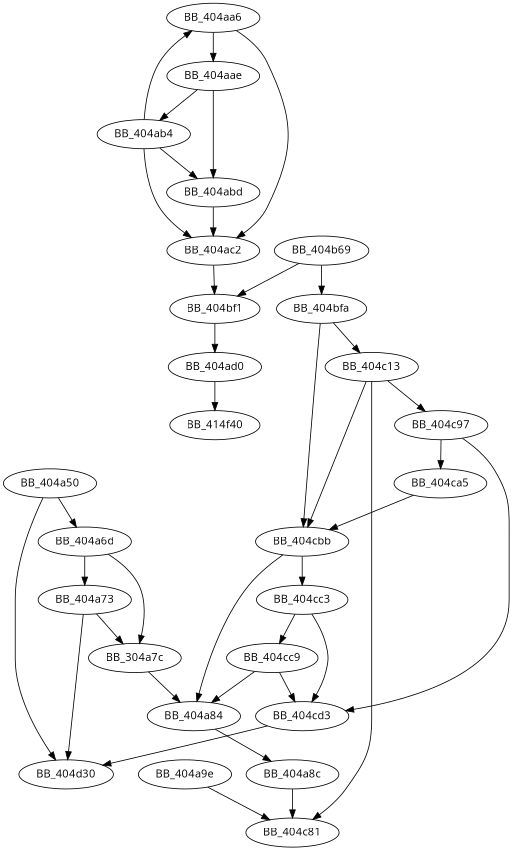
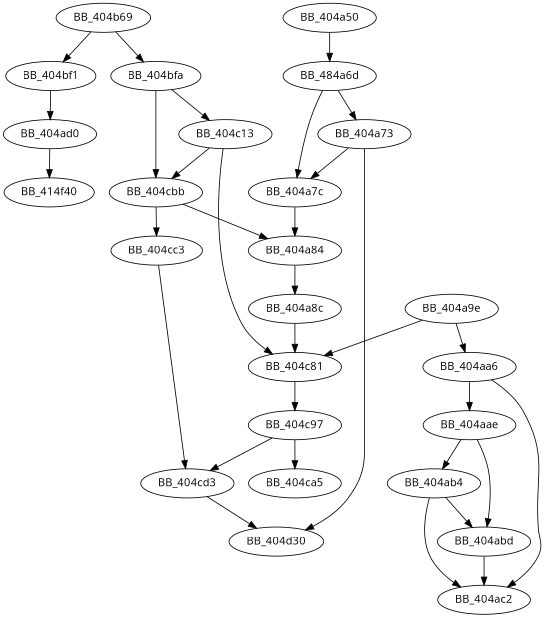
(154, 72) -> (459, 334)
(214, 276) -> none
(403, 394) -> (295, 392)
(377, 510) -> none
(85, 542) -> (330, 76)
(15, 627) -> none
(135, 658) -> (295, 192)
(272, 658) -> none
